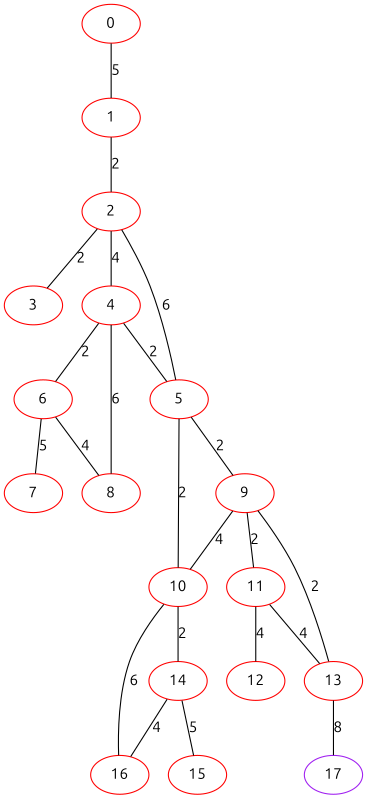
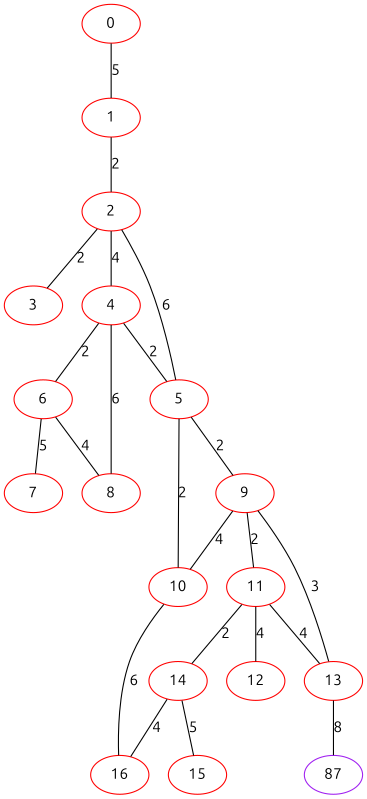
(316, 587) -> (316, 587)
(178, 634) -> (217, 634)
(333, 775) -> (333, 775)
